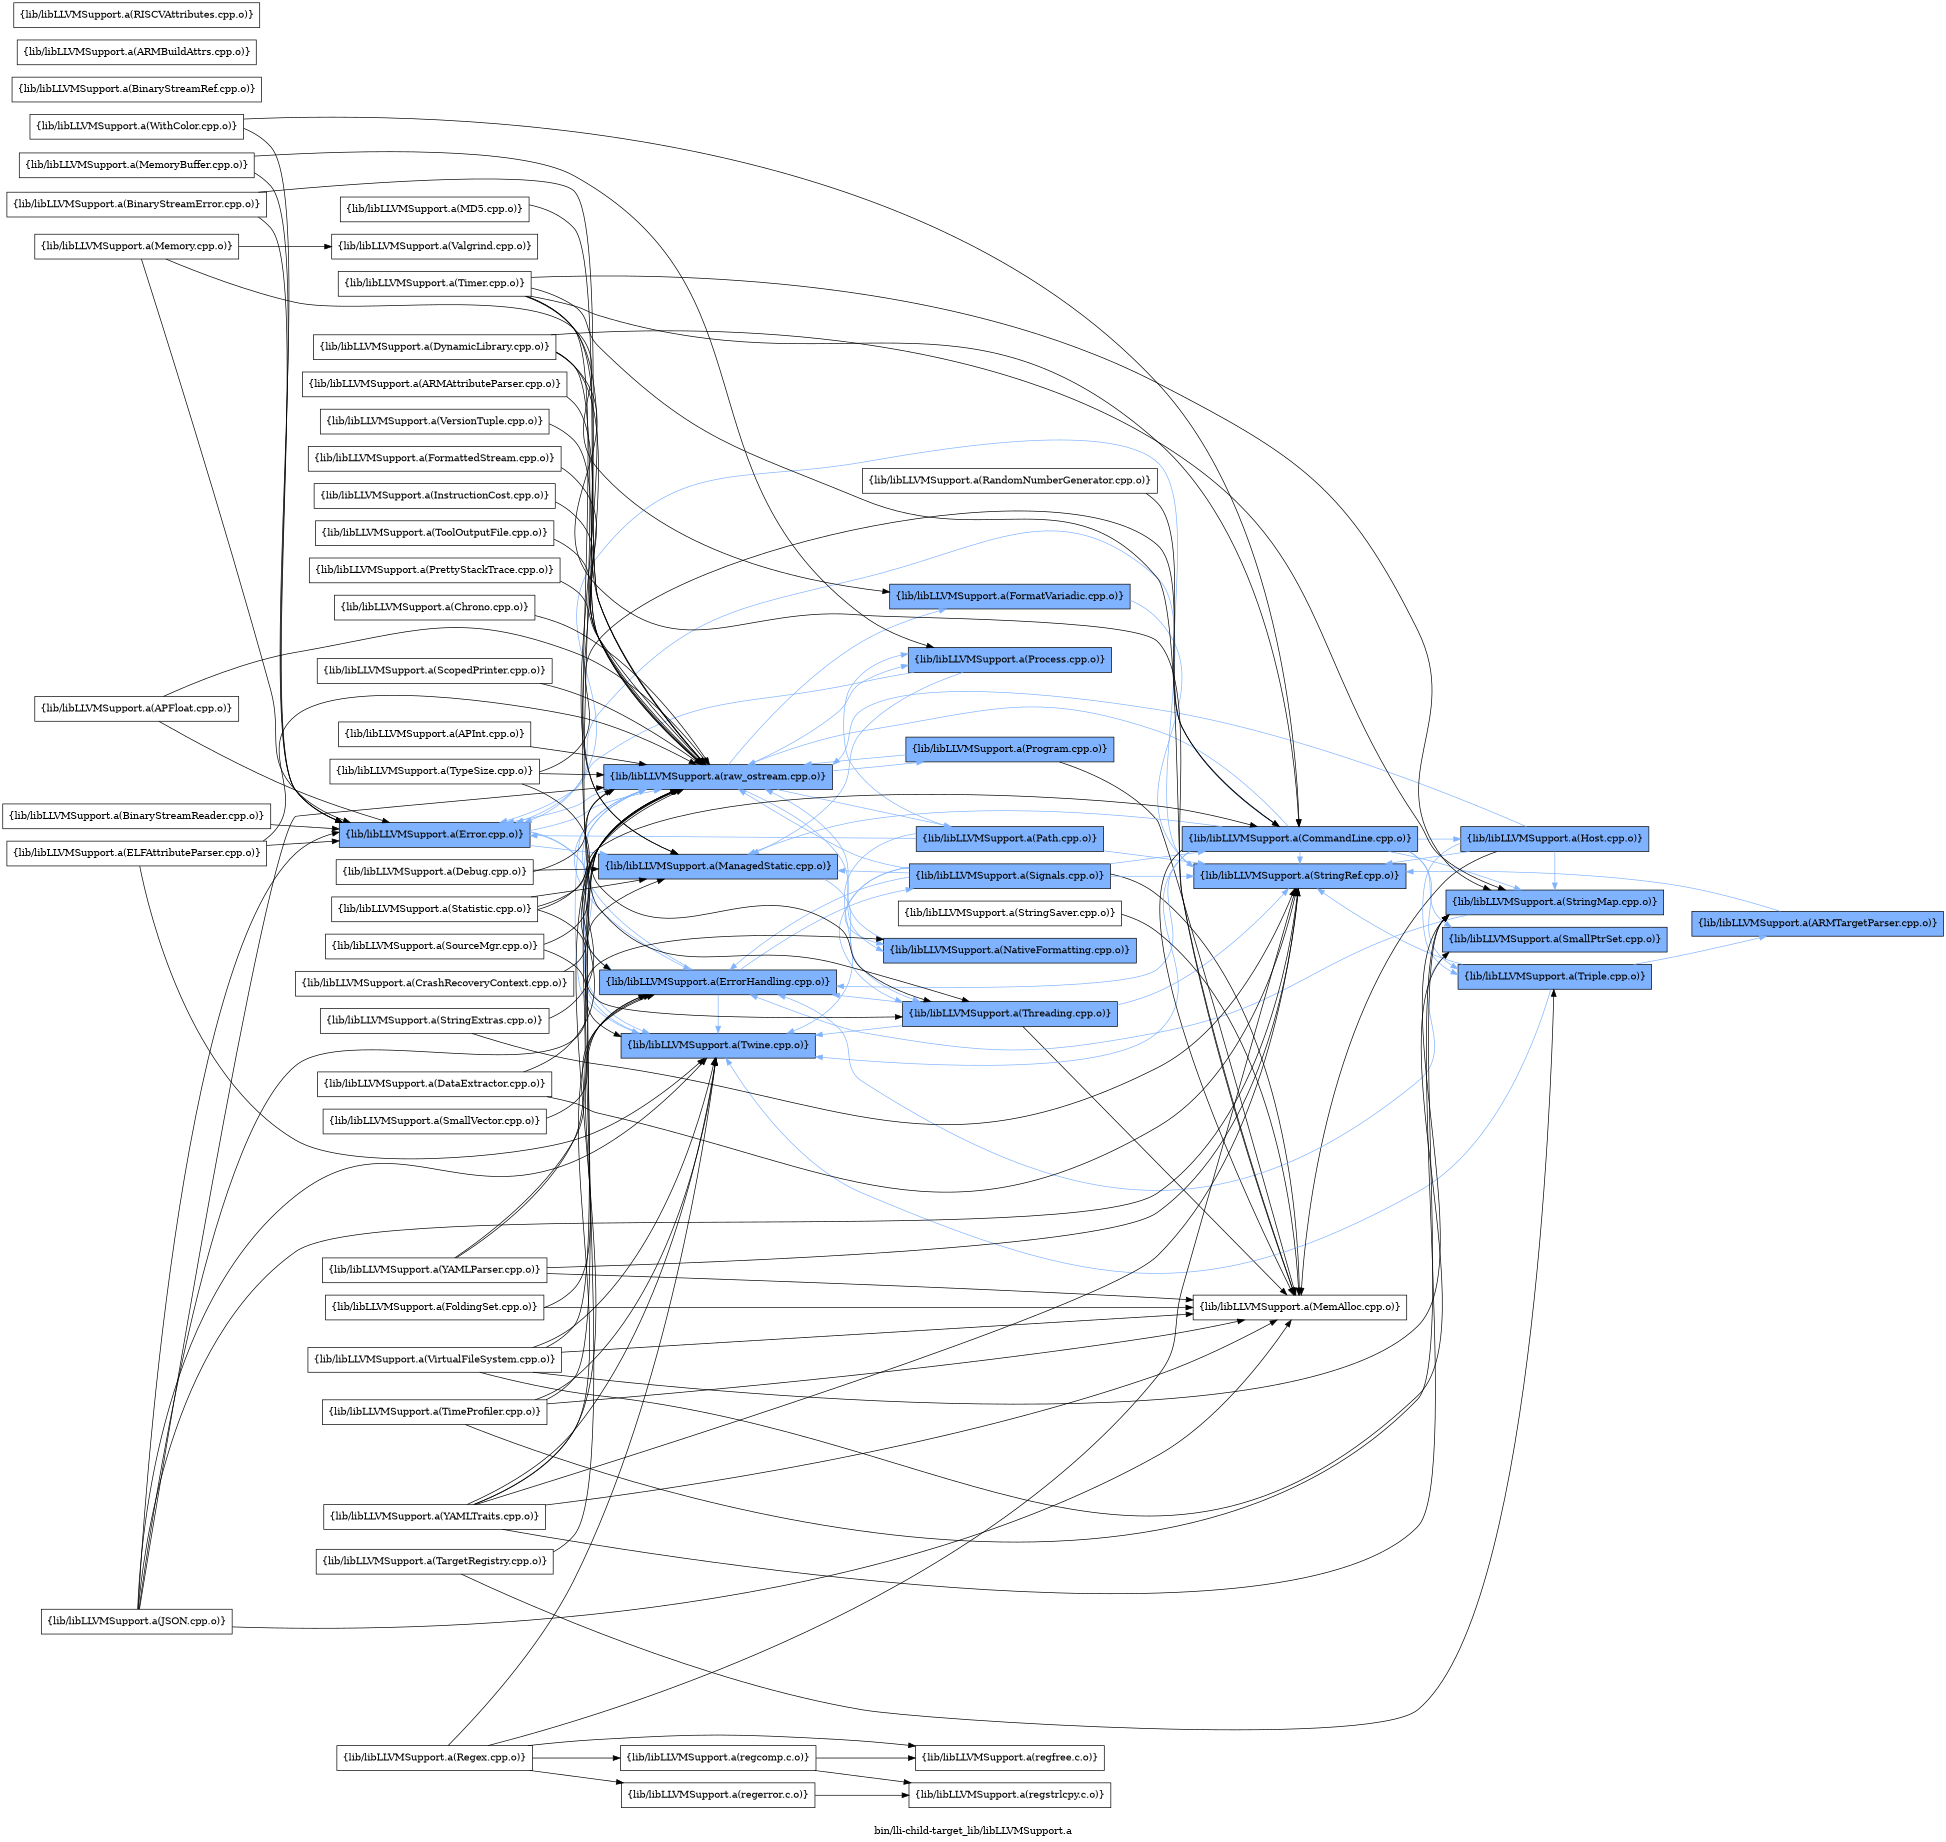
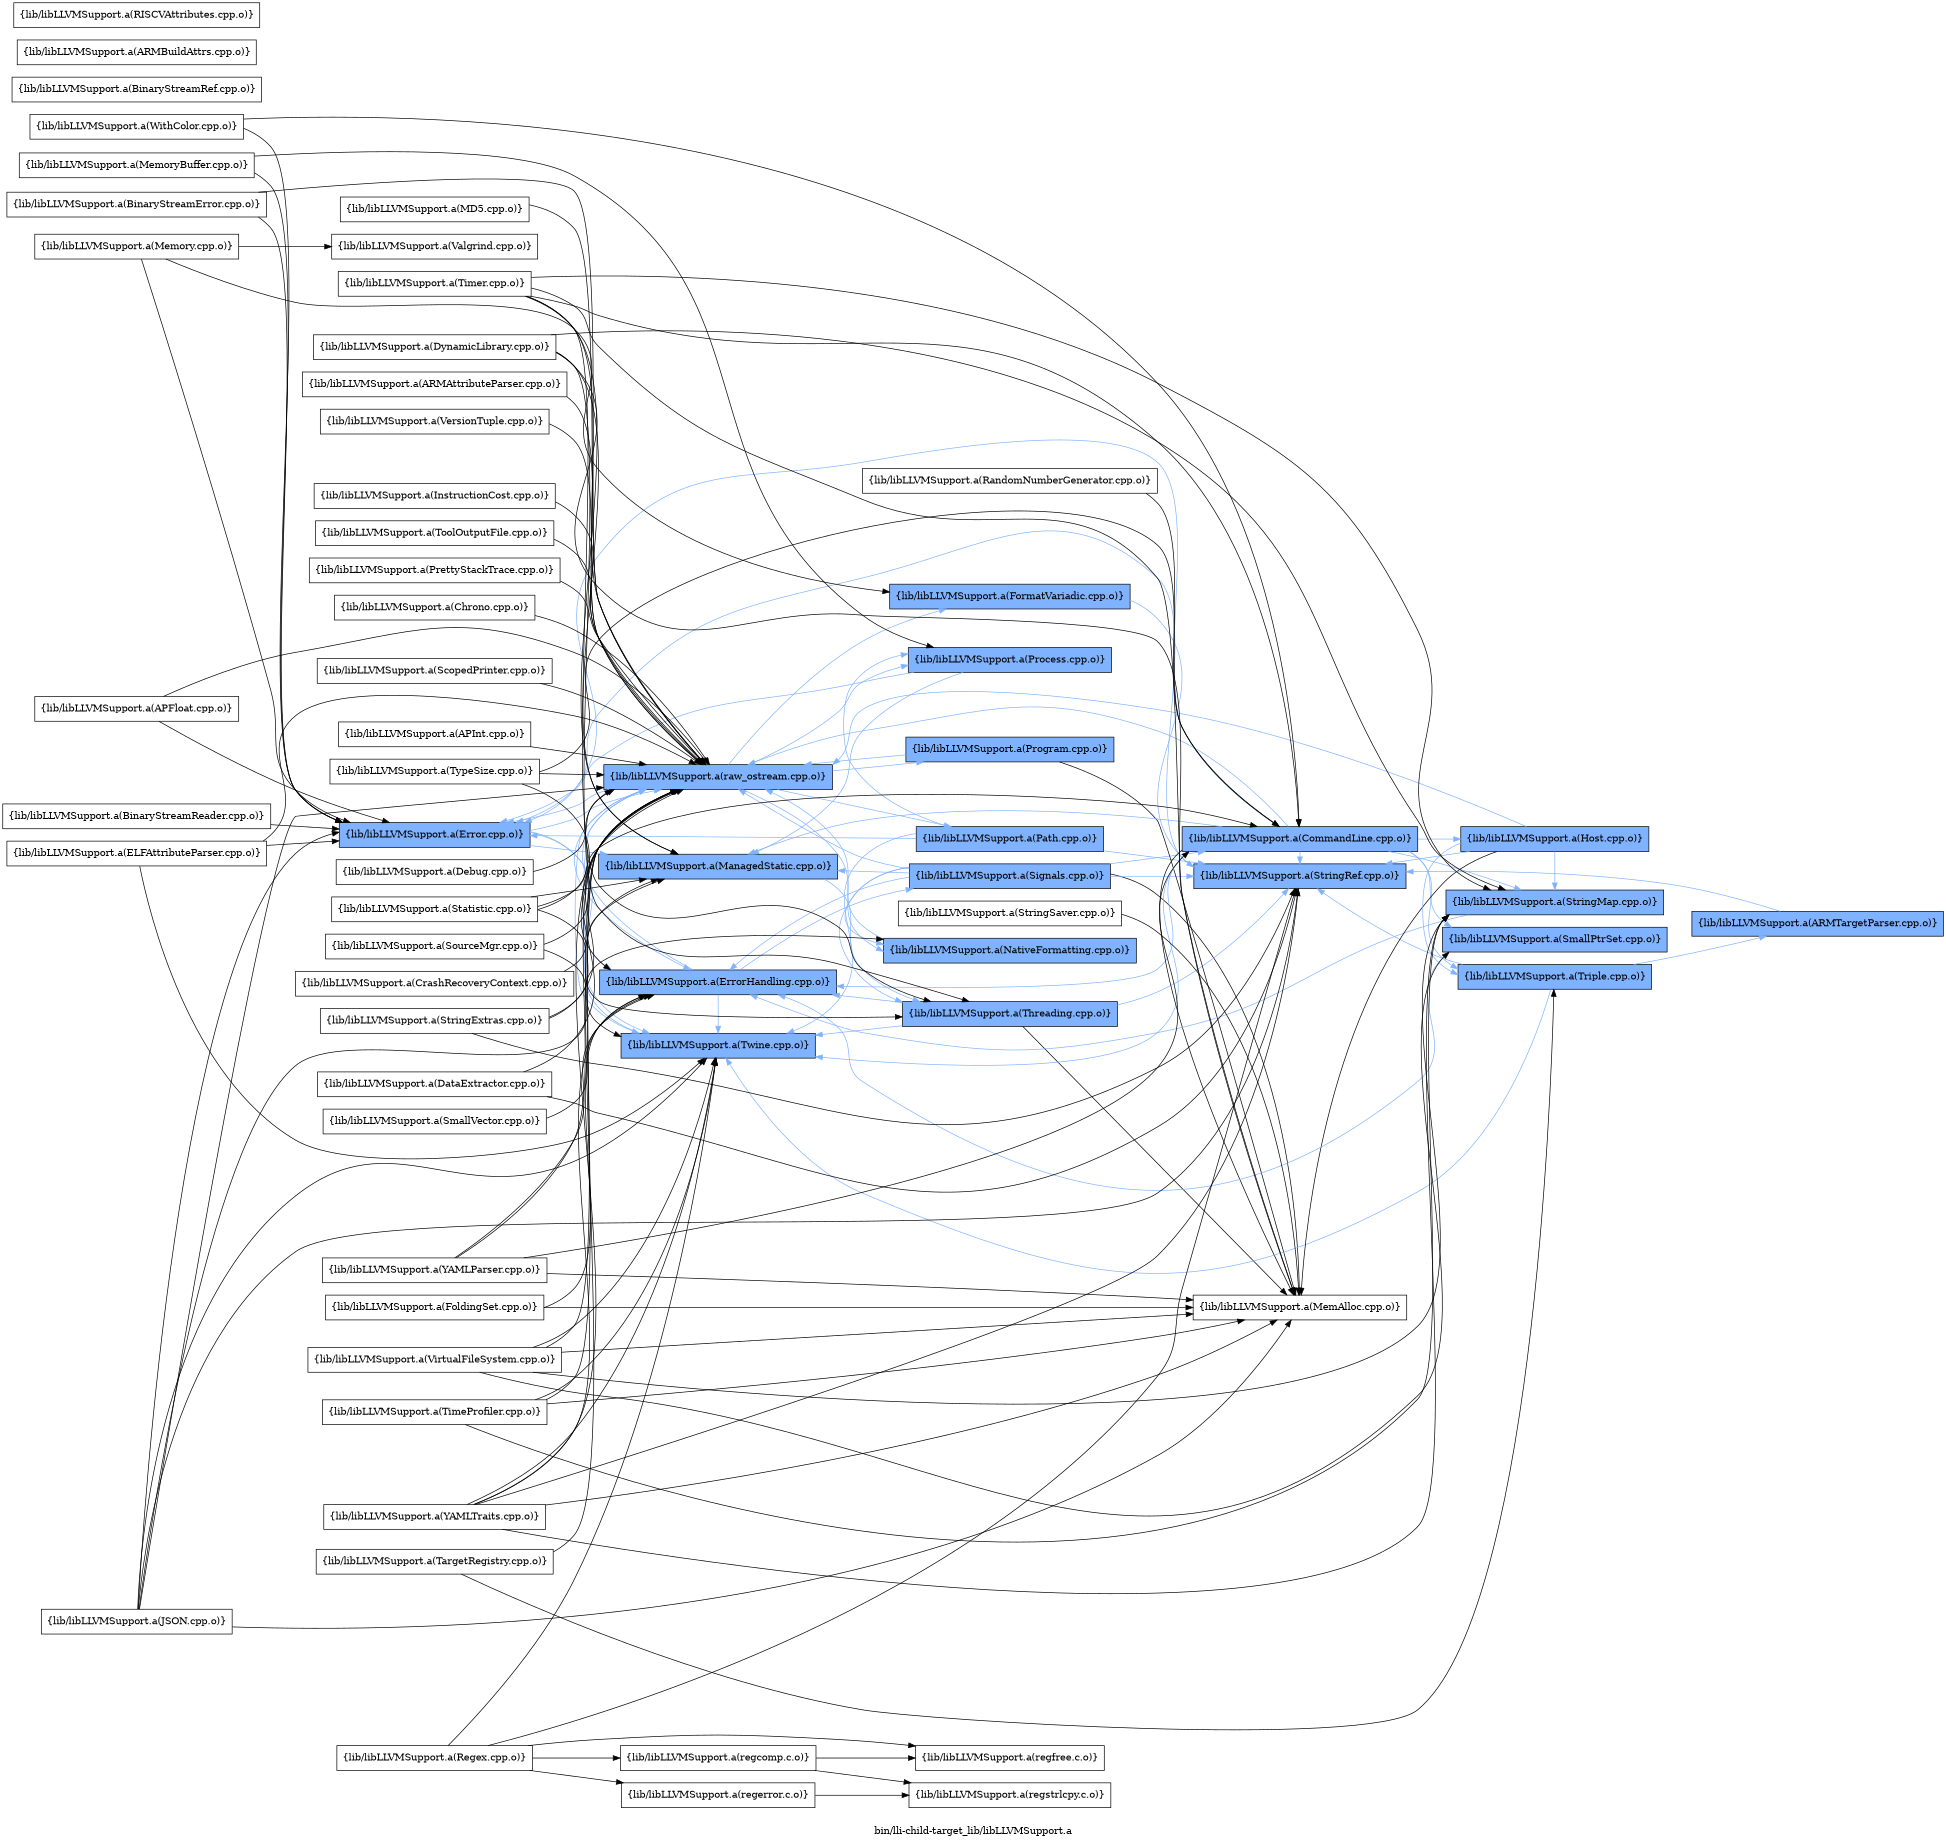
(435, 459) -> none
(562, 870) -> (587, 942)
(1031, 1239) -> (960, 1165)
